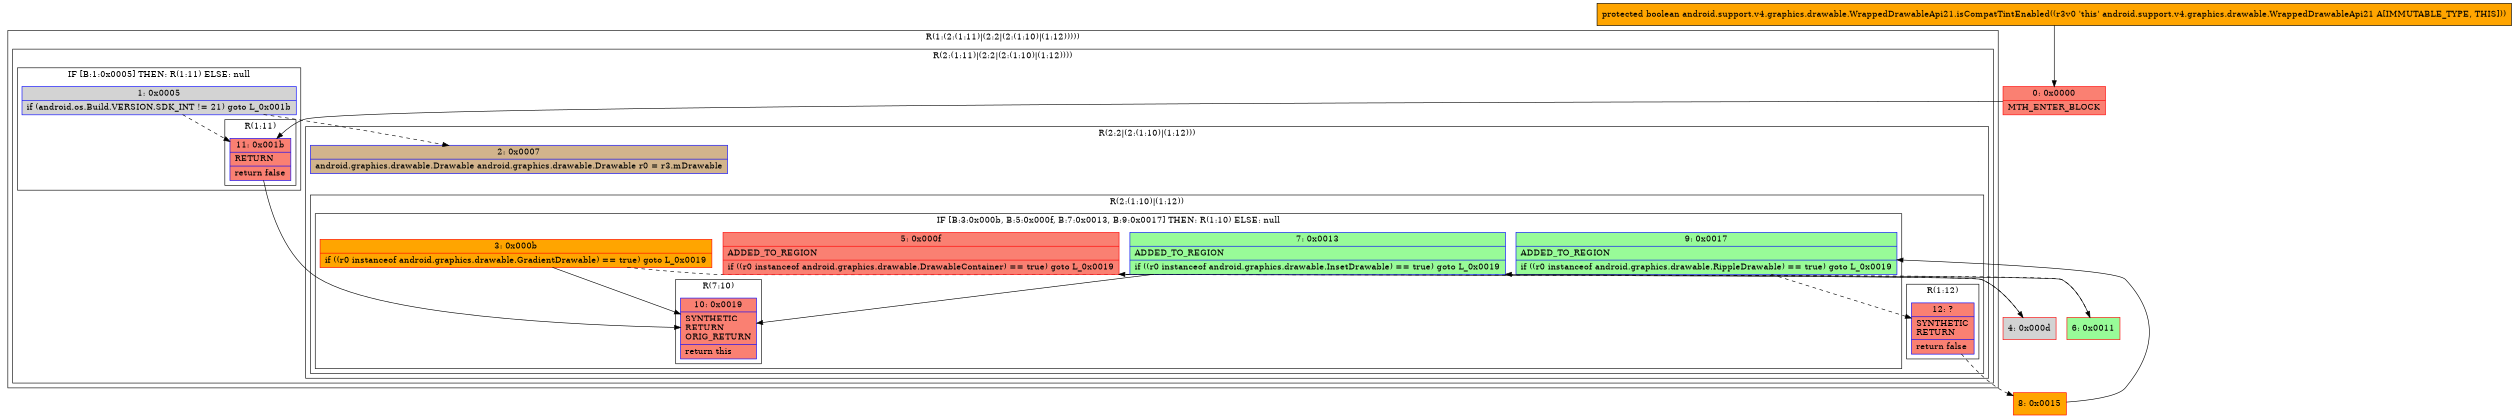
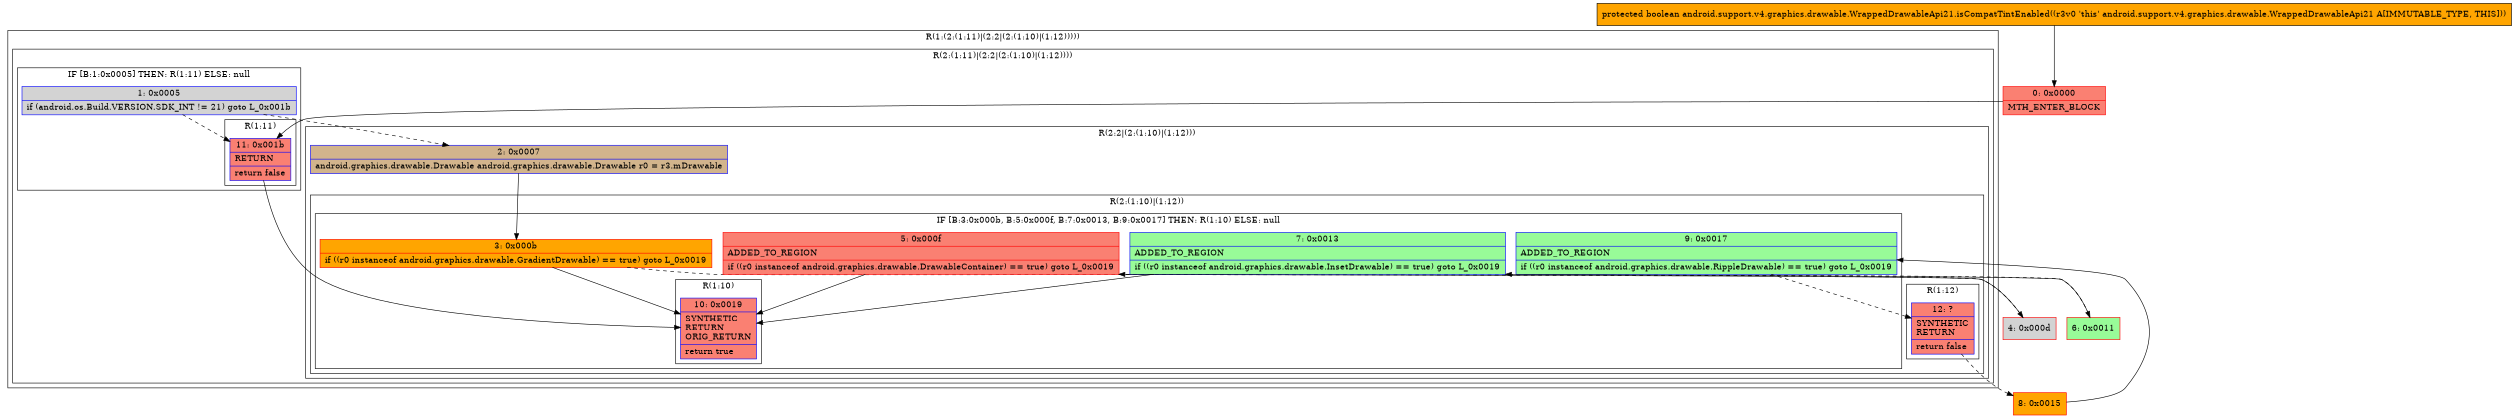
none -> (518, 203)
(719, 286) -> (719, 286)
none -> (814, 293)
(709, 351) -> (710, 351)
